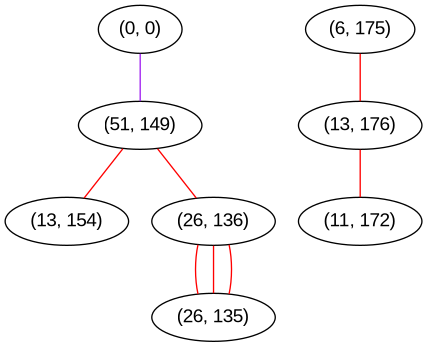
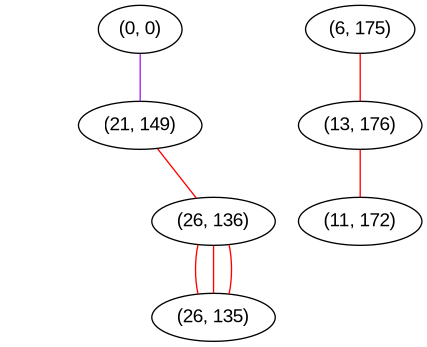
(140, 125) -> (140, 125)
(67, 221) -> none
